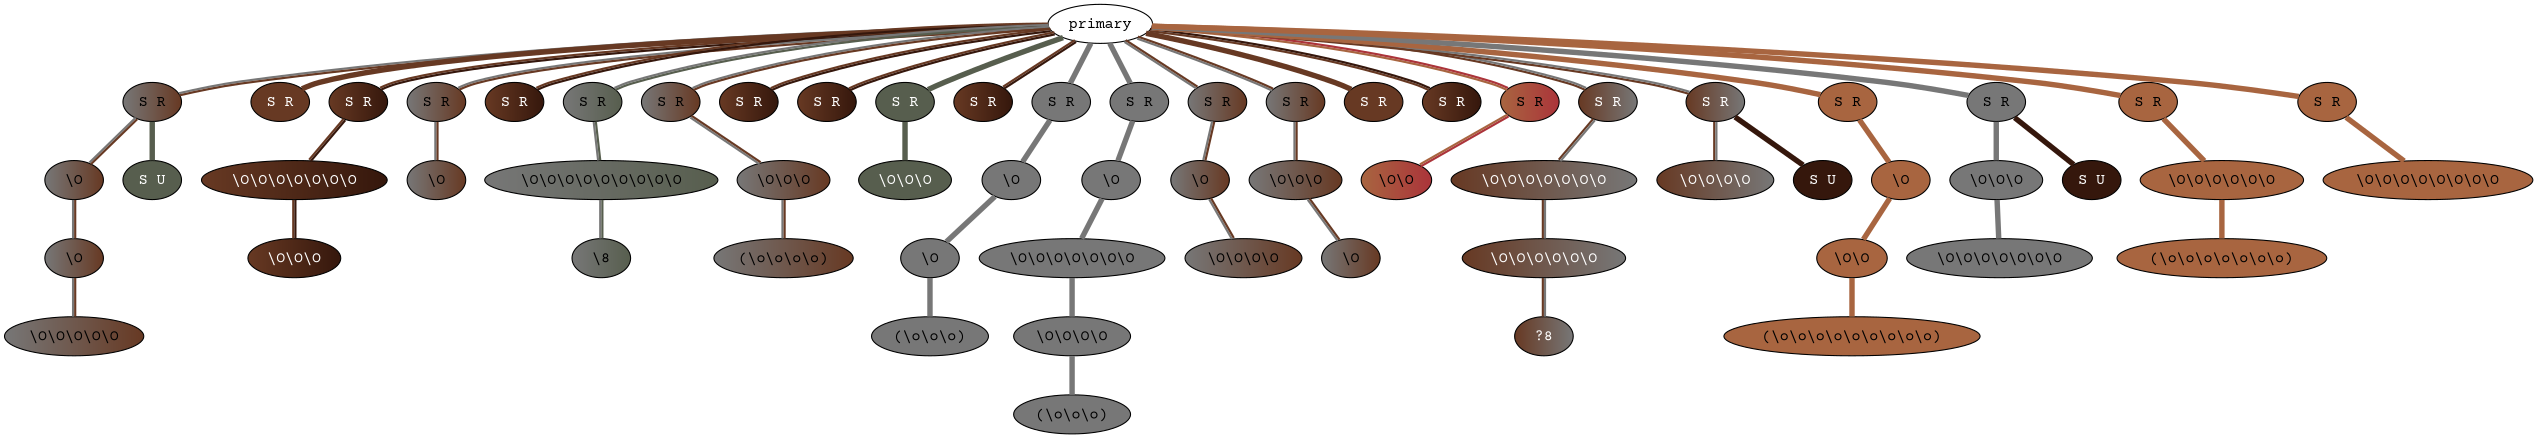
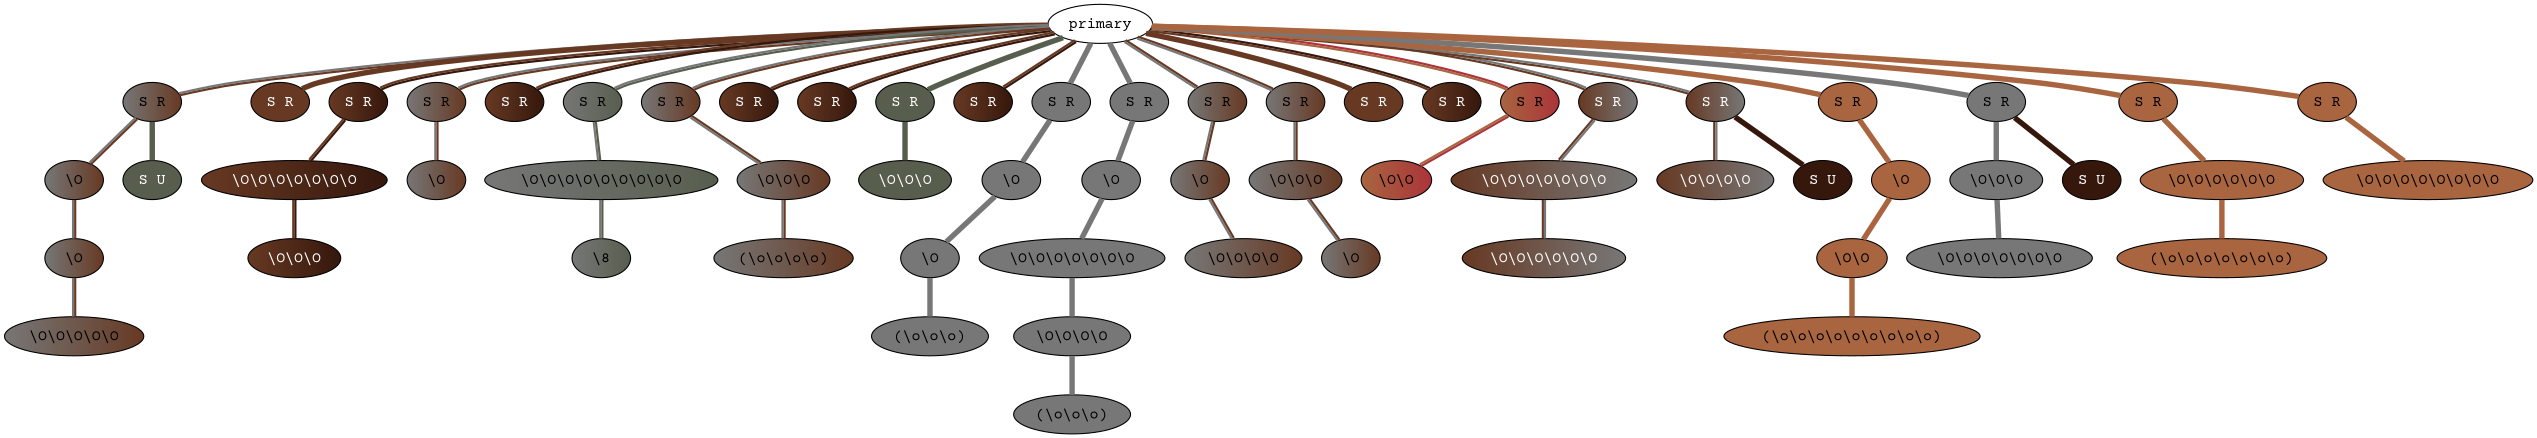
(1544, 336) -> none
